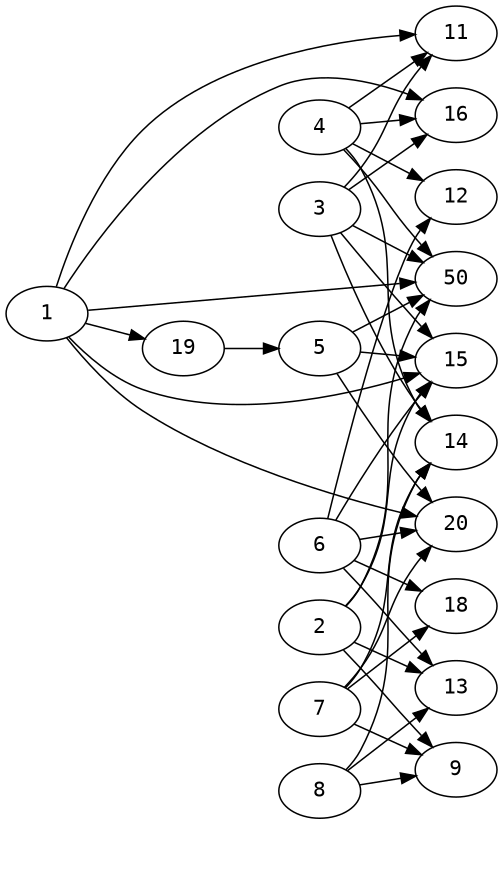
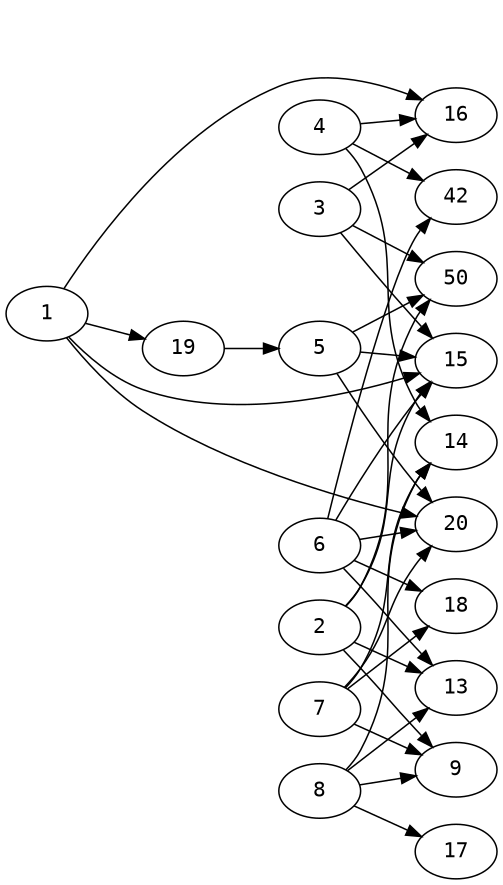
(456, 33) -> none
(456, 197) -> (456, 197)
(385, 199) -> none
(244, 297) -> none
(364, 312) -> none
none -> (456, 852)
